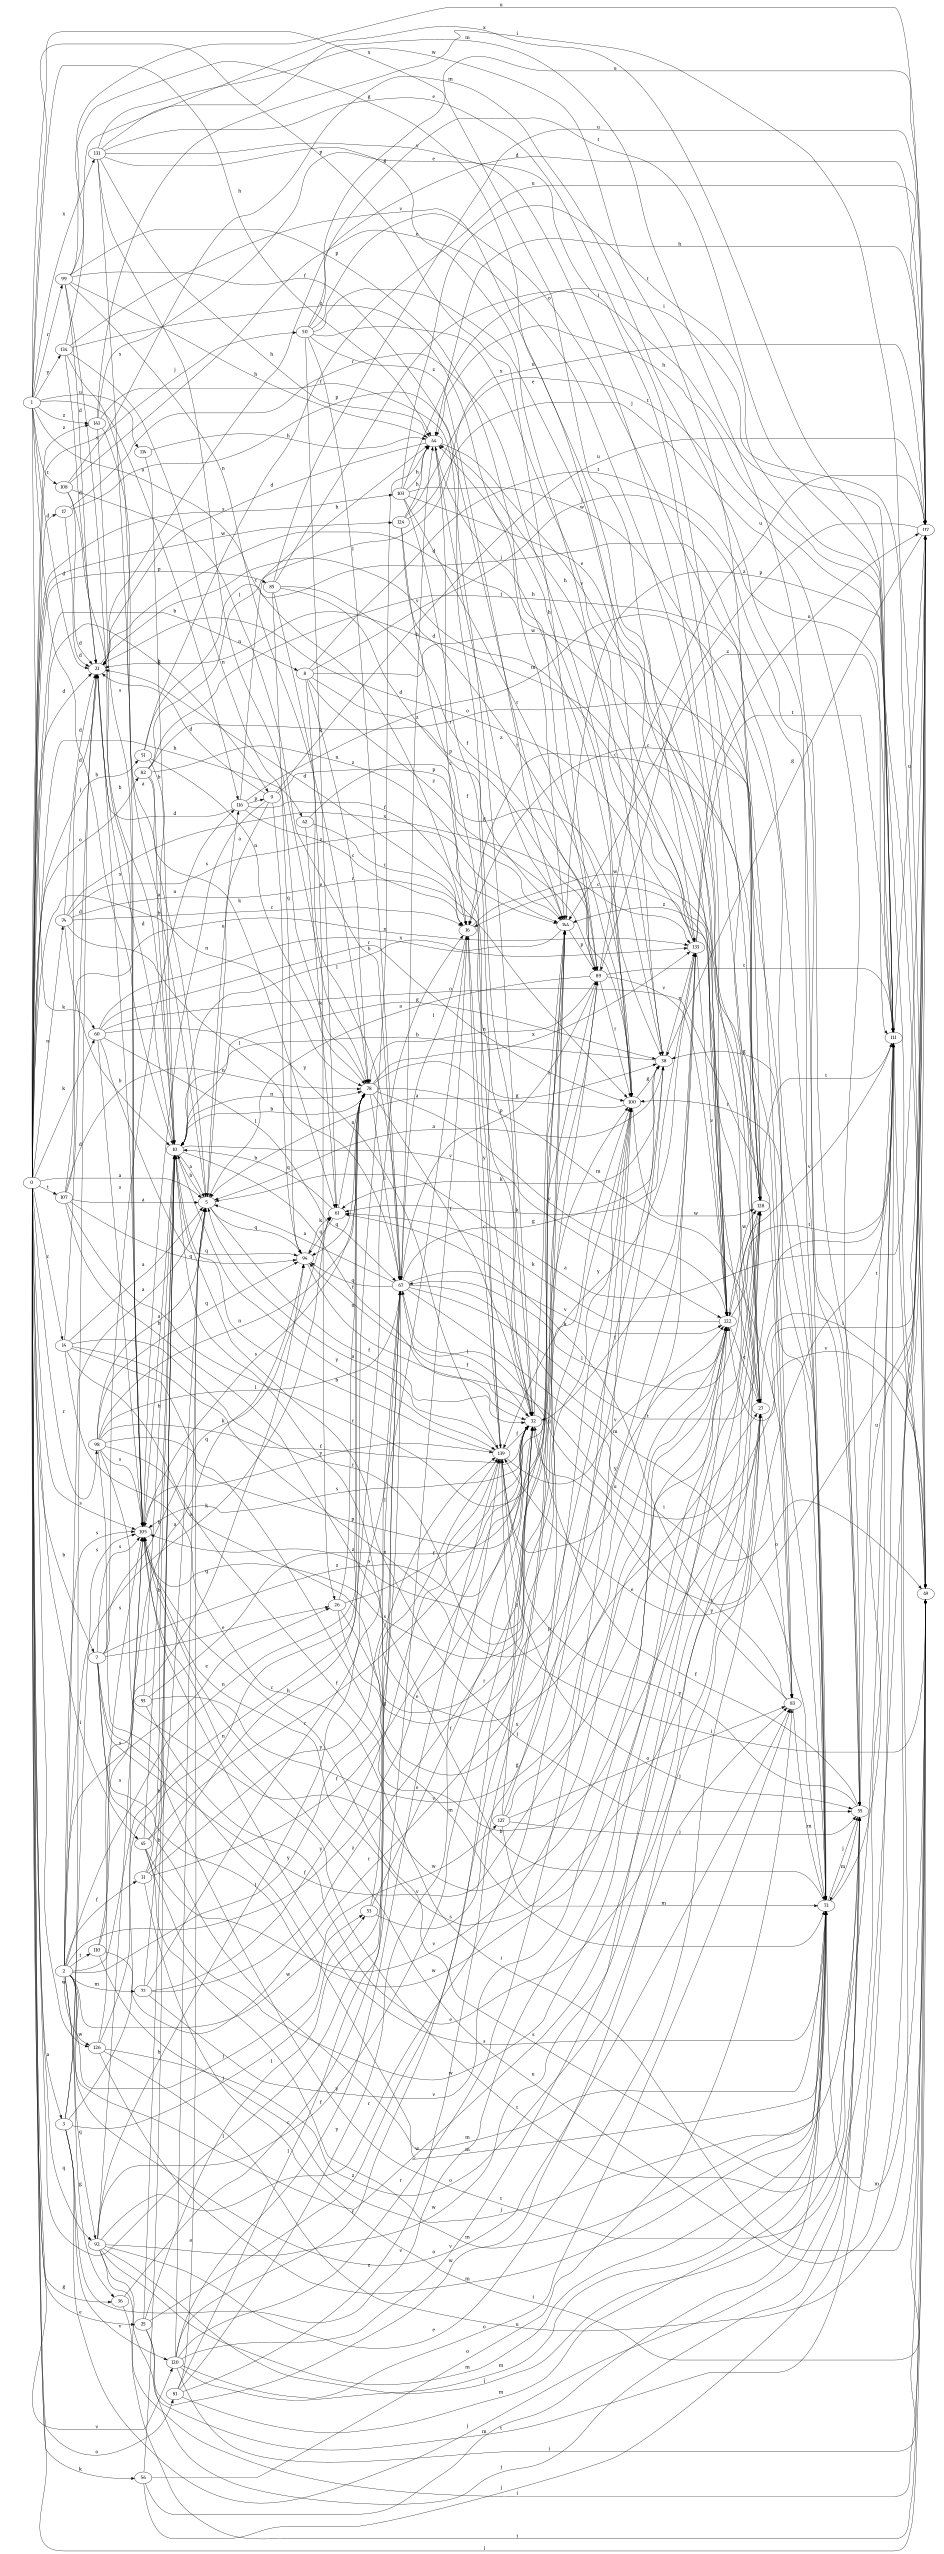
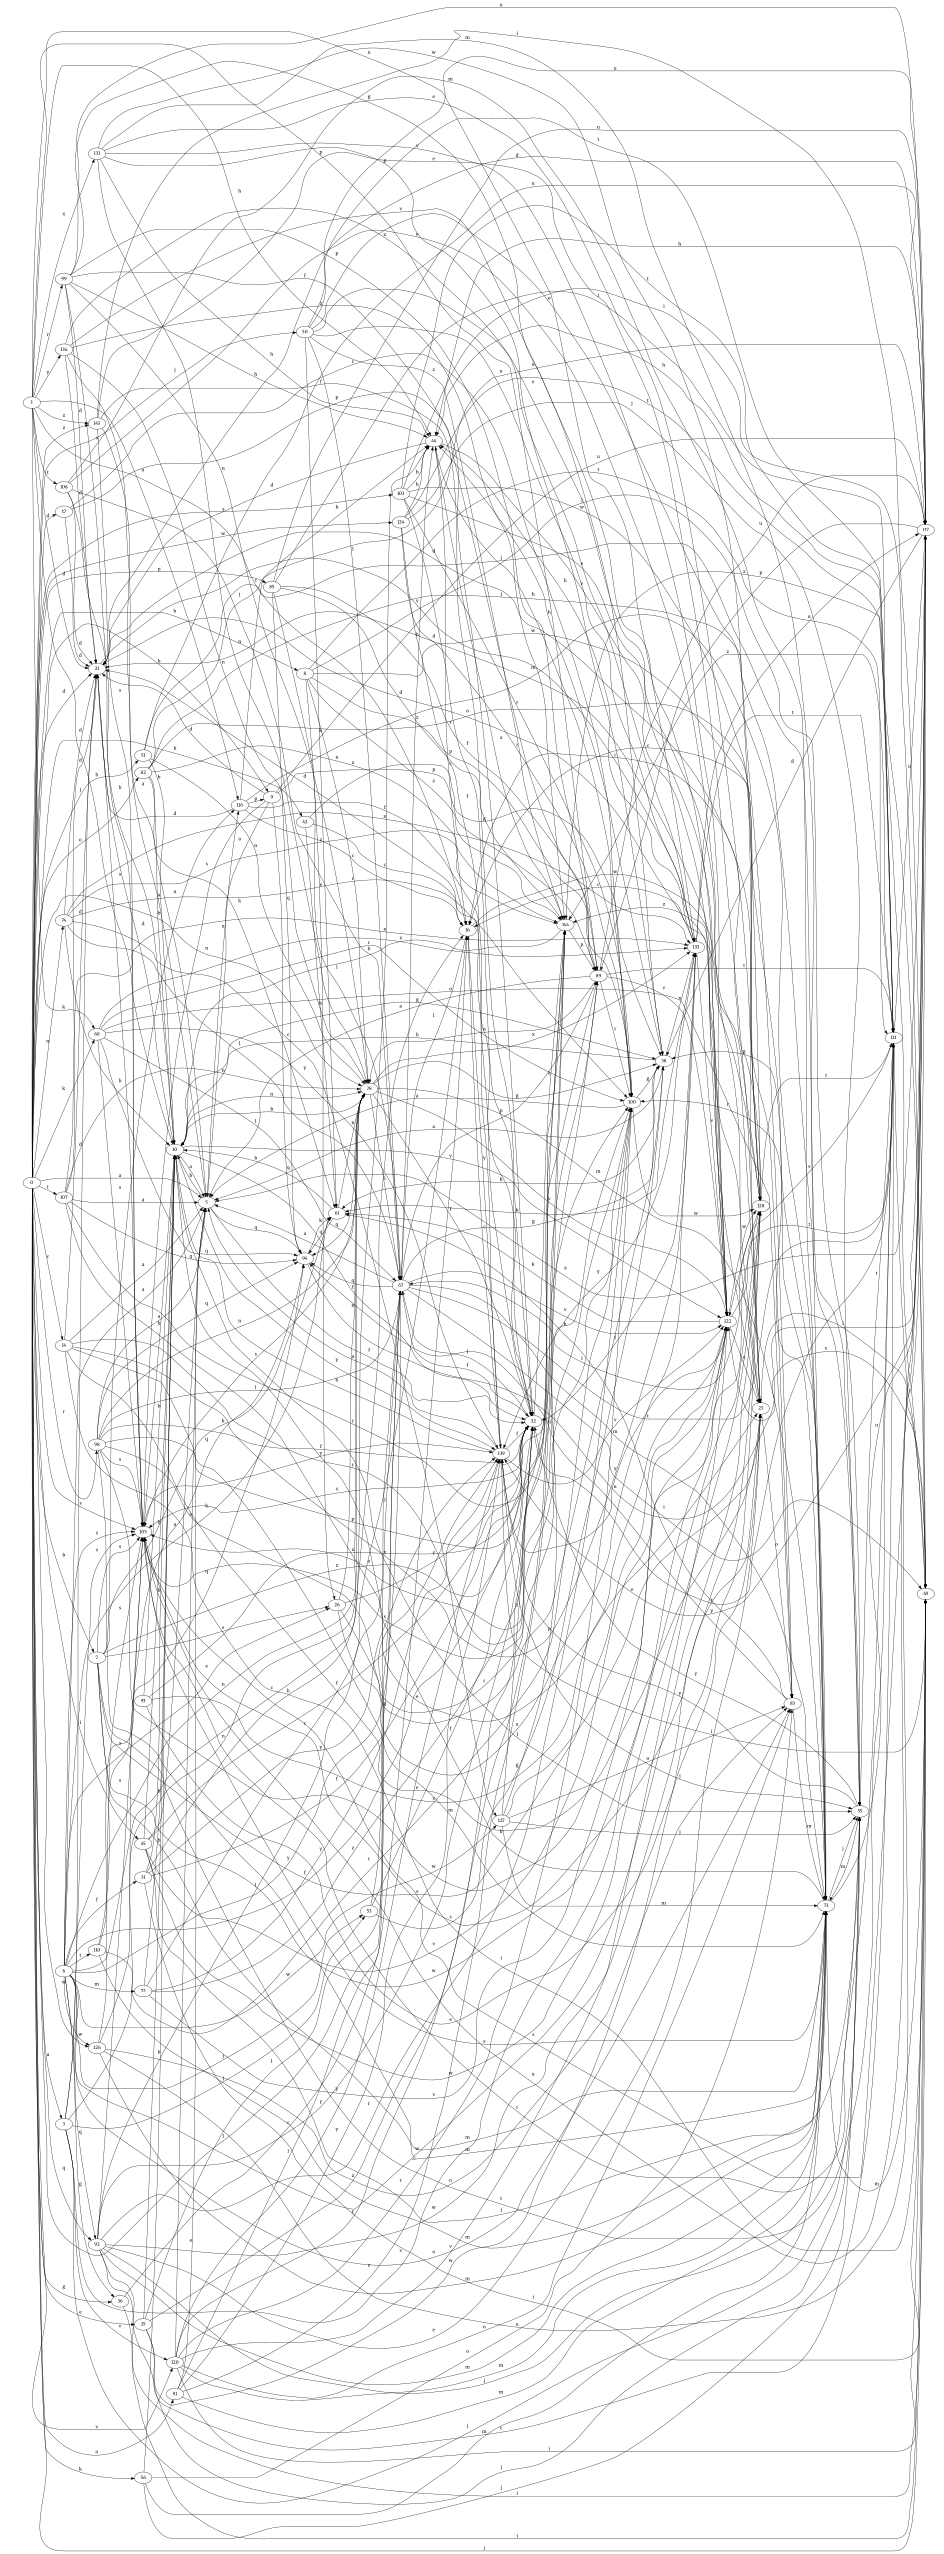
(696, 176) -> (518, 386)
(143, 452) -> none
(132, 807) -> none
(267, 911) -> (382, 1295)
(64, 1971) -> (64, 1971)
